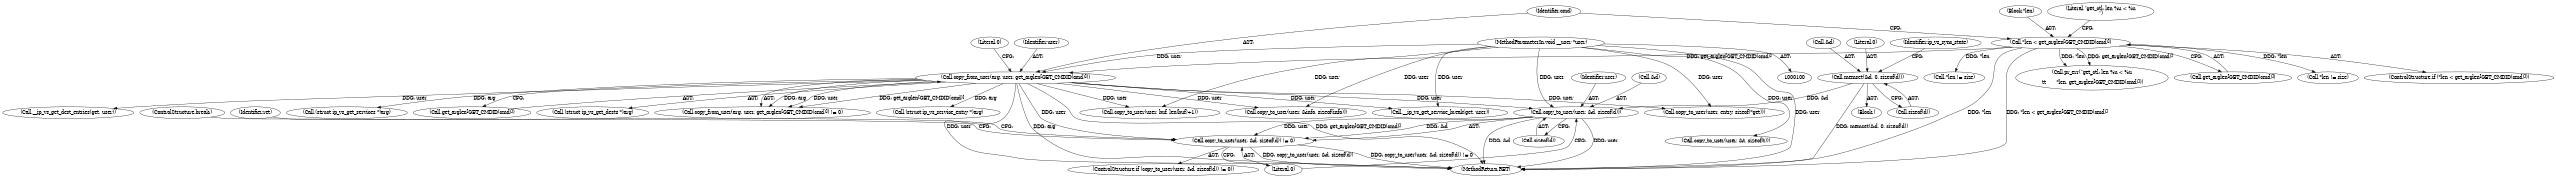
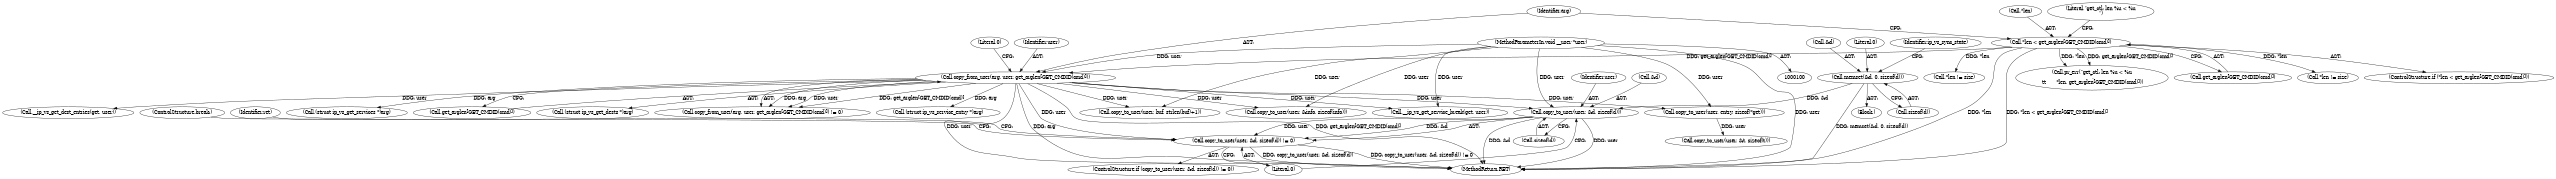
(1554, 11) -> (1554, 11)
(2020, 11) -> (2020, 11)
(1716, 62) -> (1720, 125)
(1150, 113) -> (1150, 113)
